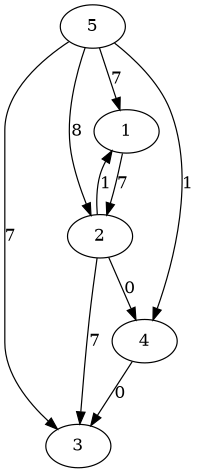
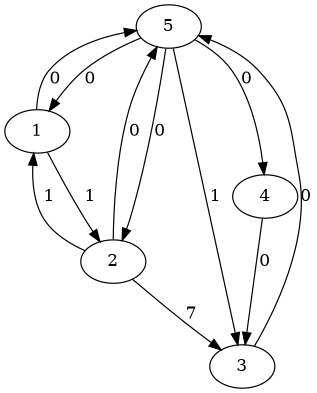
none -> (65, 56)
(117, 79) -> (90, 79)
(77, 131) -> (160, 131)
none -> (299, 179)
(123, 184) -> (90, 197)
(188, 184) -> (247, 79)
(11, 236) -> (216, 197)
(120, 283) -> (121, 146)
